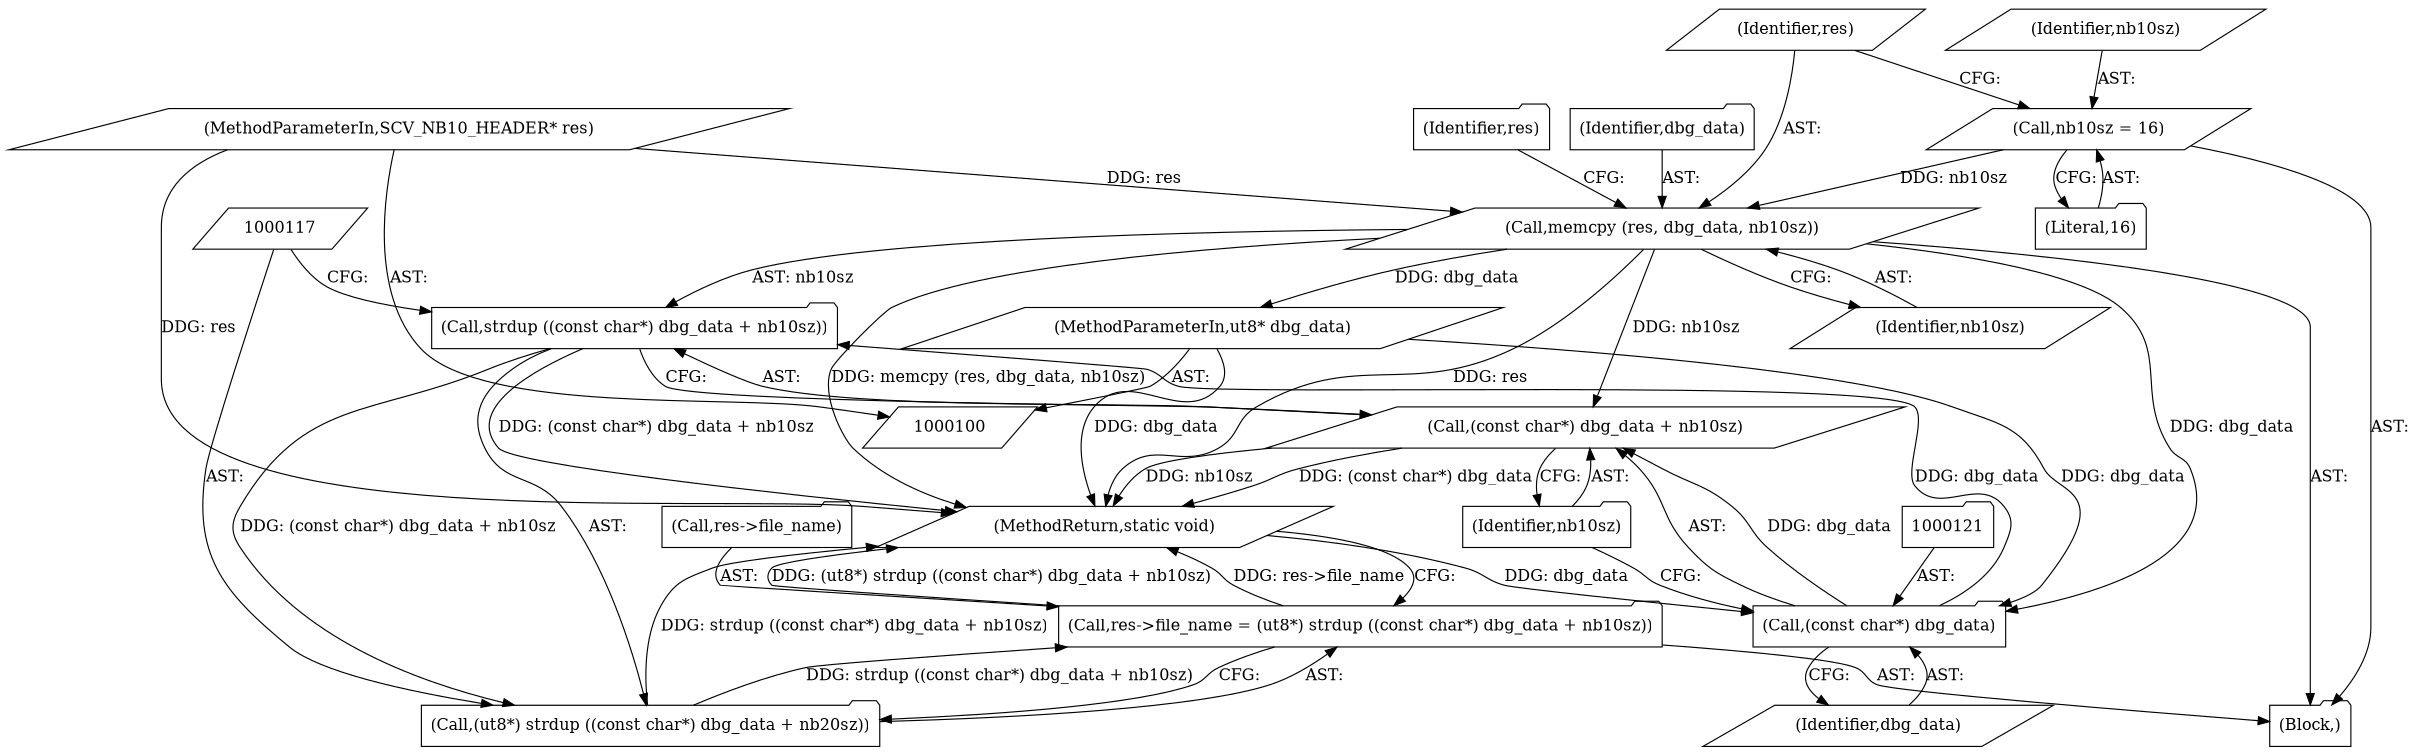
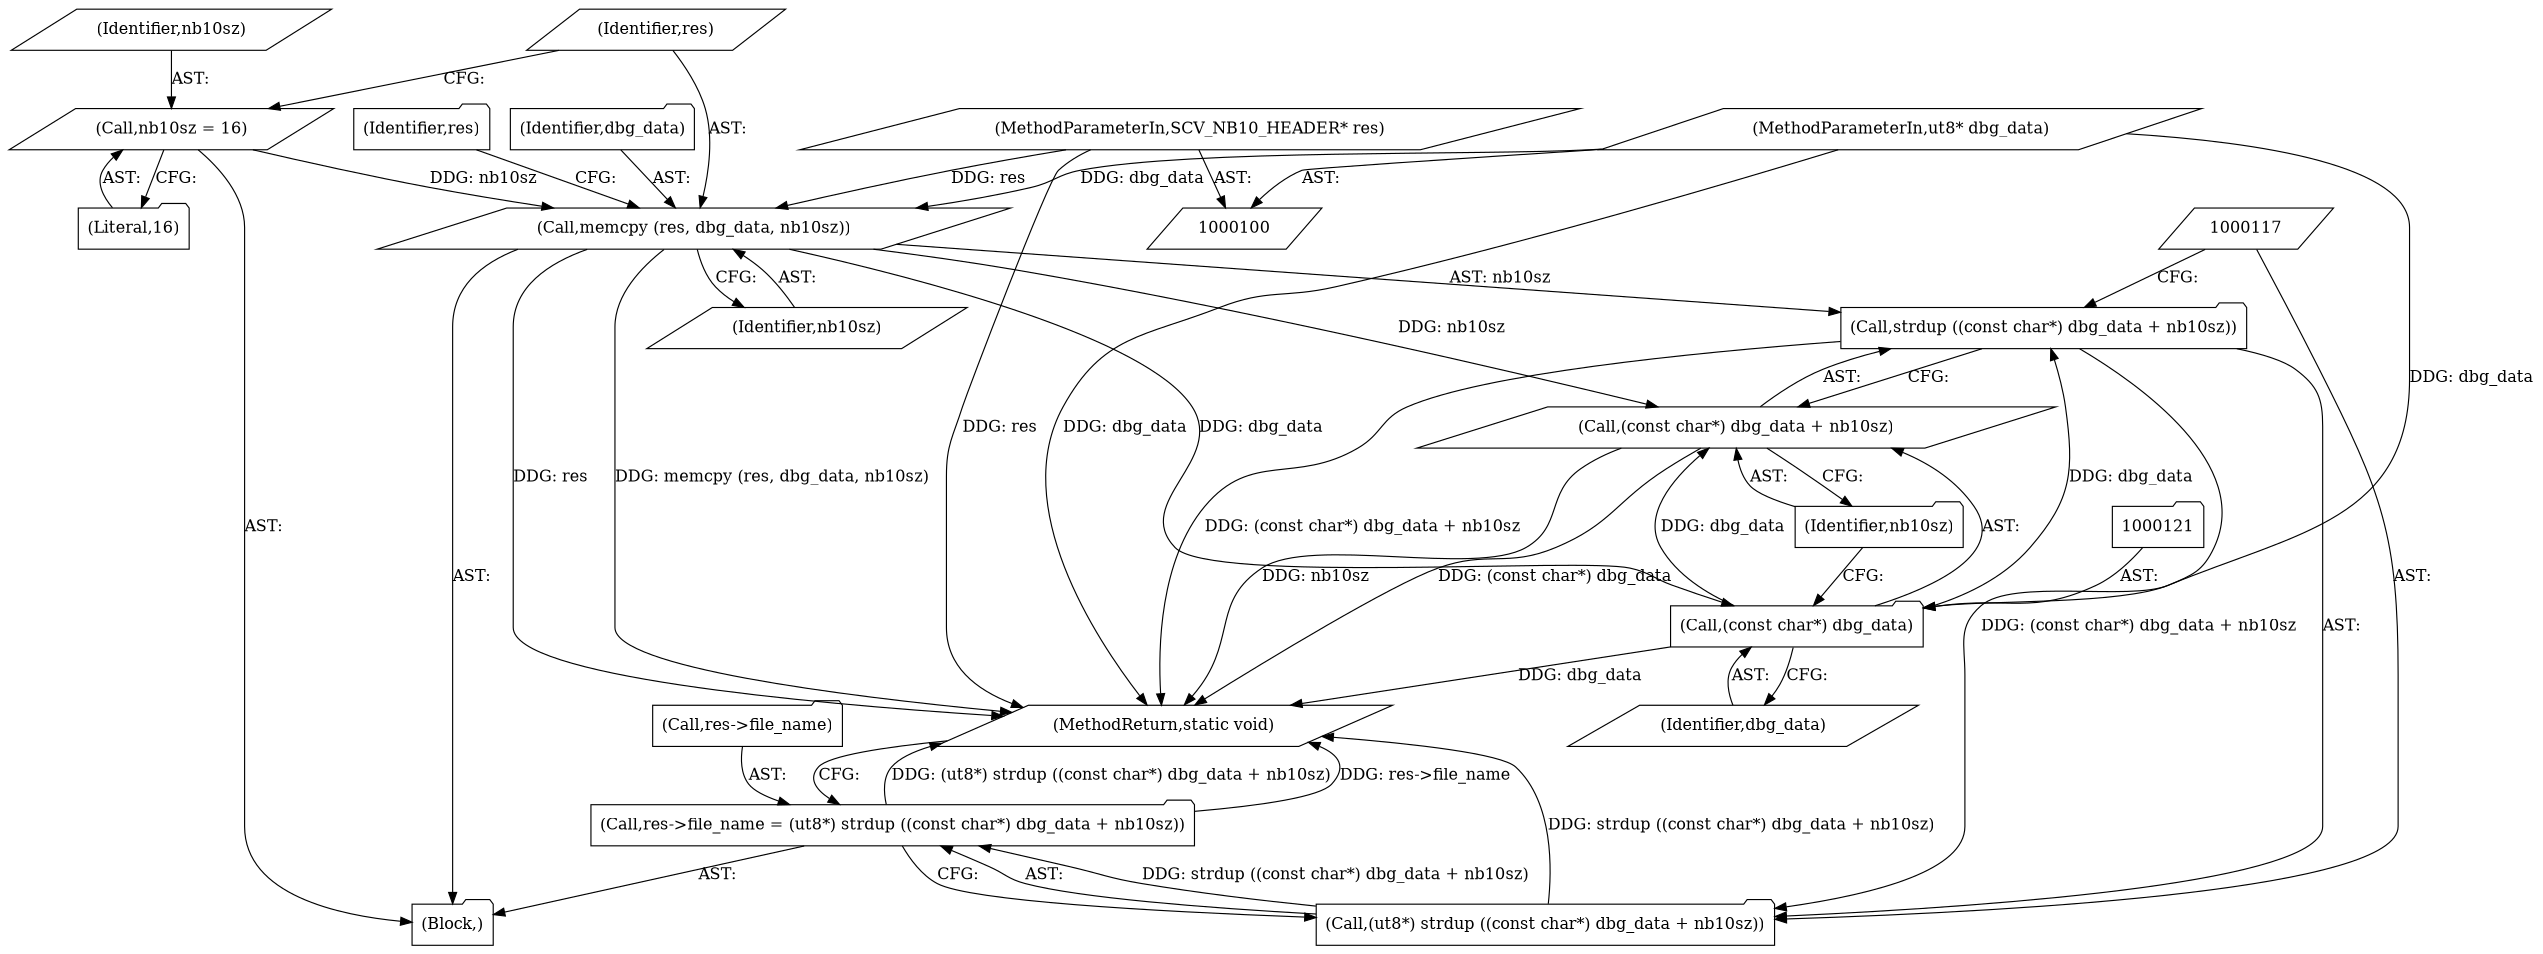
(1388, 271) -> (1262, 156)
(1502, 584) -> (1486, 675)
(651, 726) -> (1545, 925)
